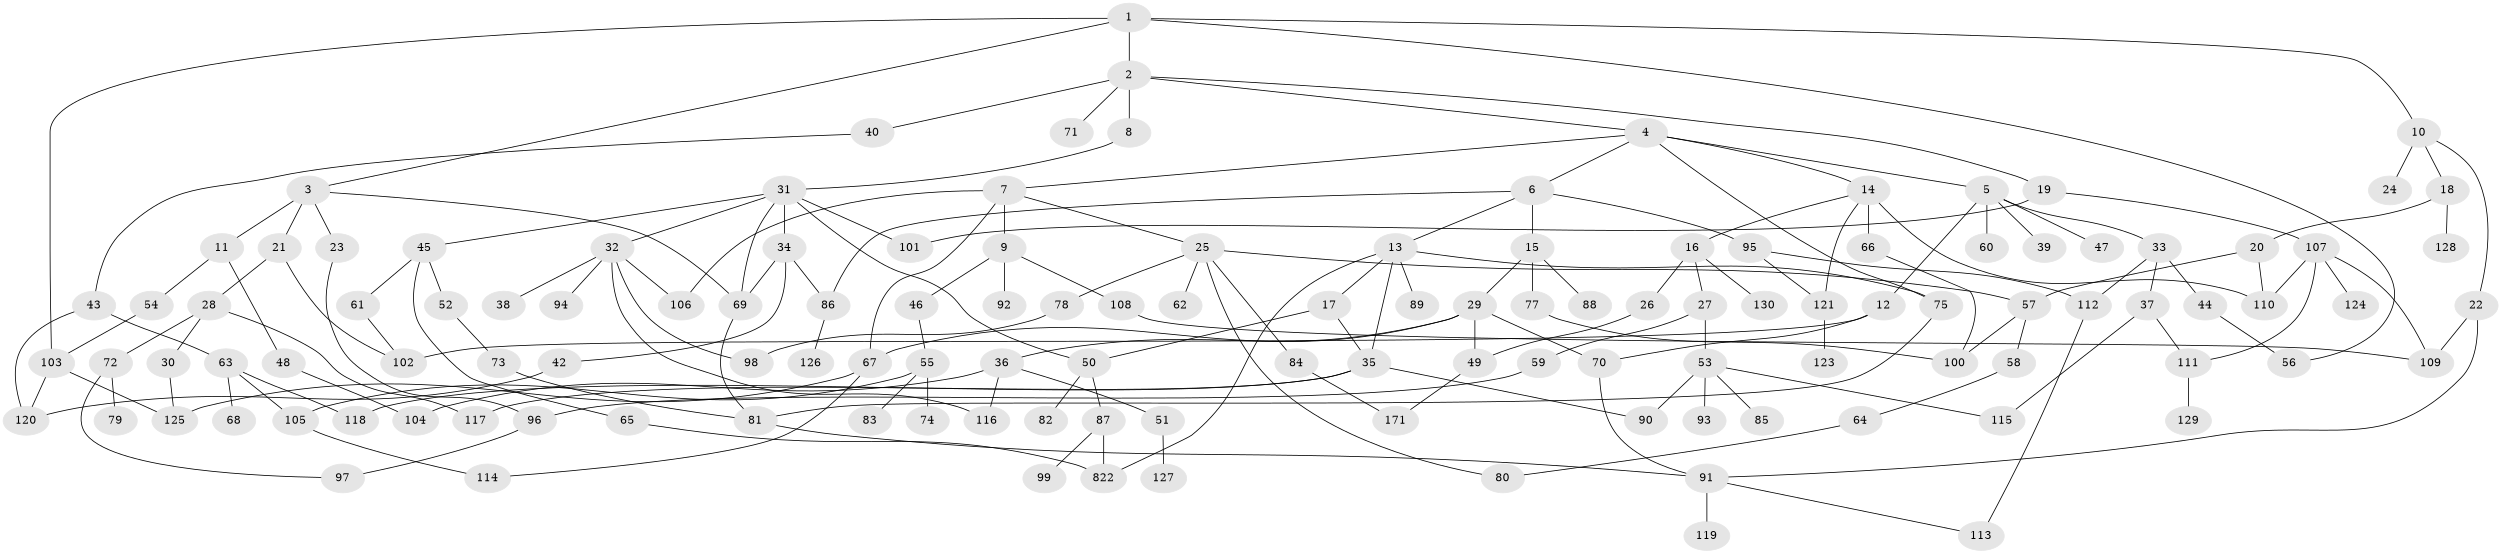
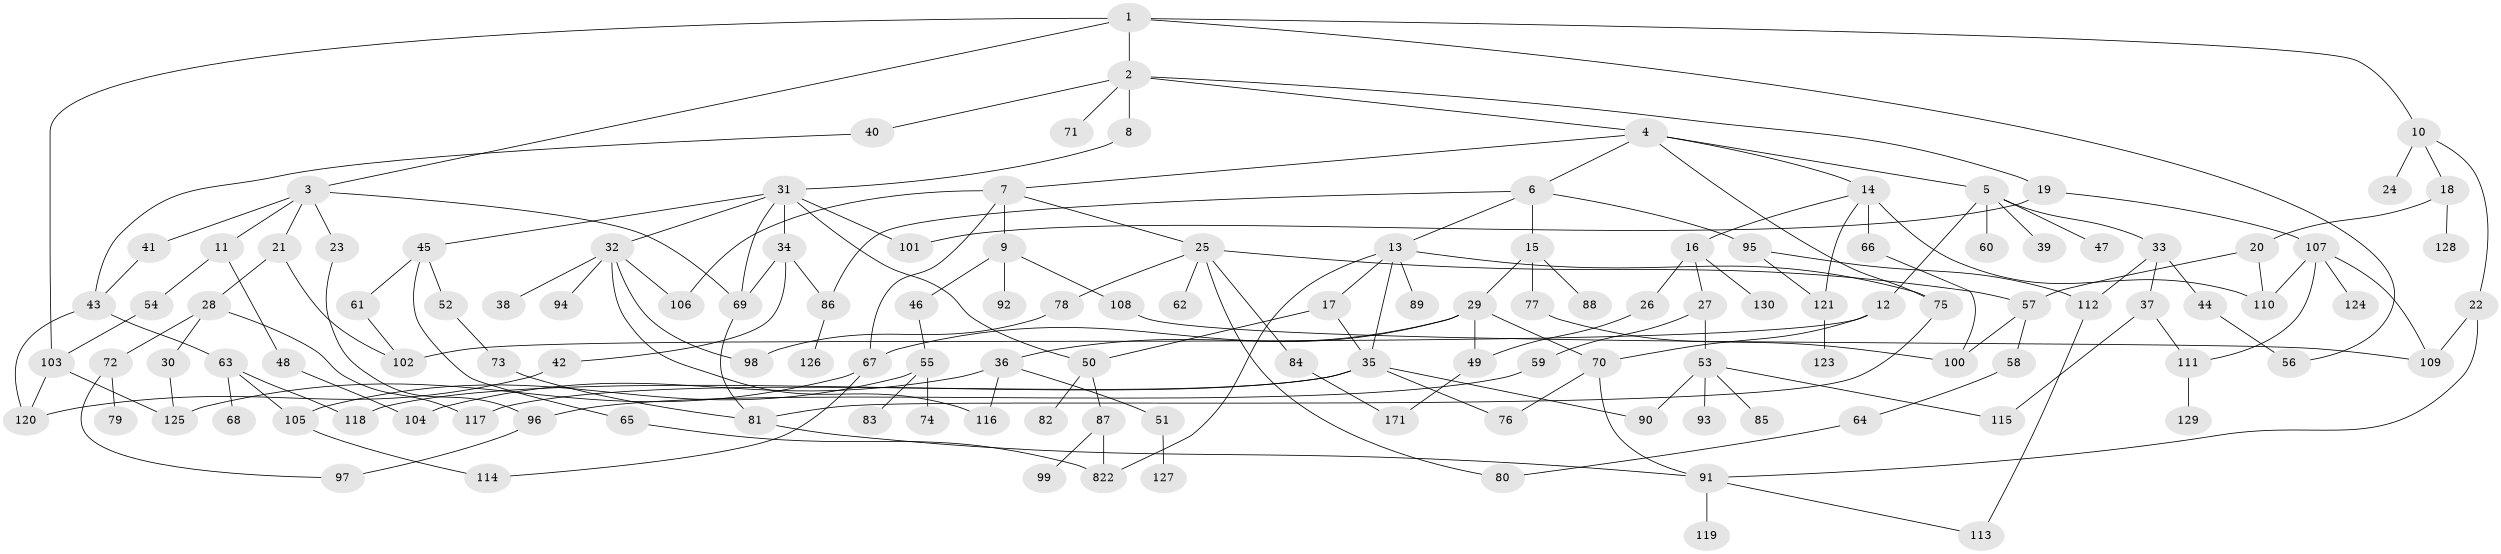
none -> (149, 248)
none -> (1506, 421)
